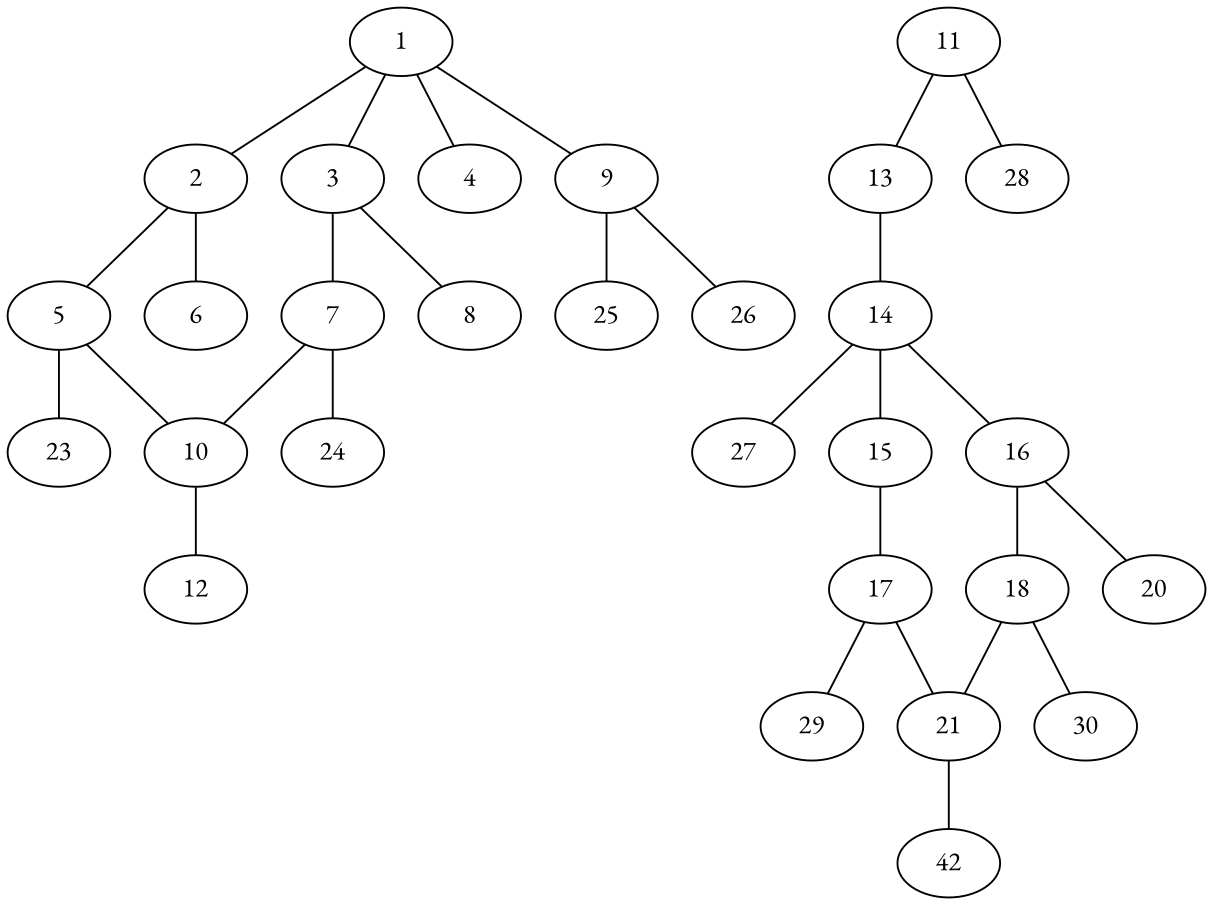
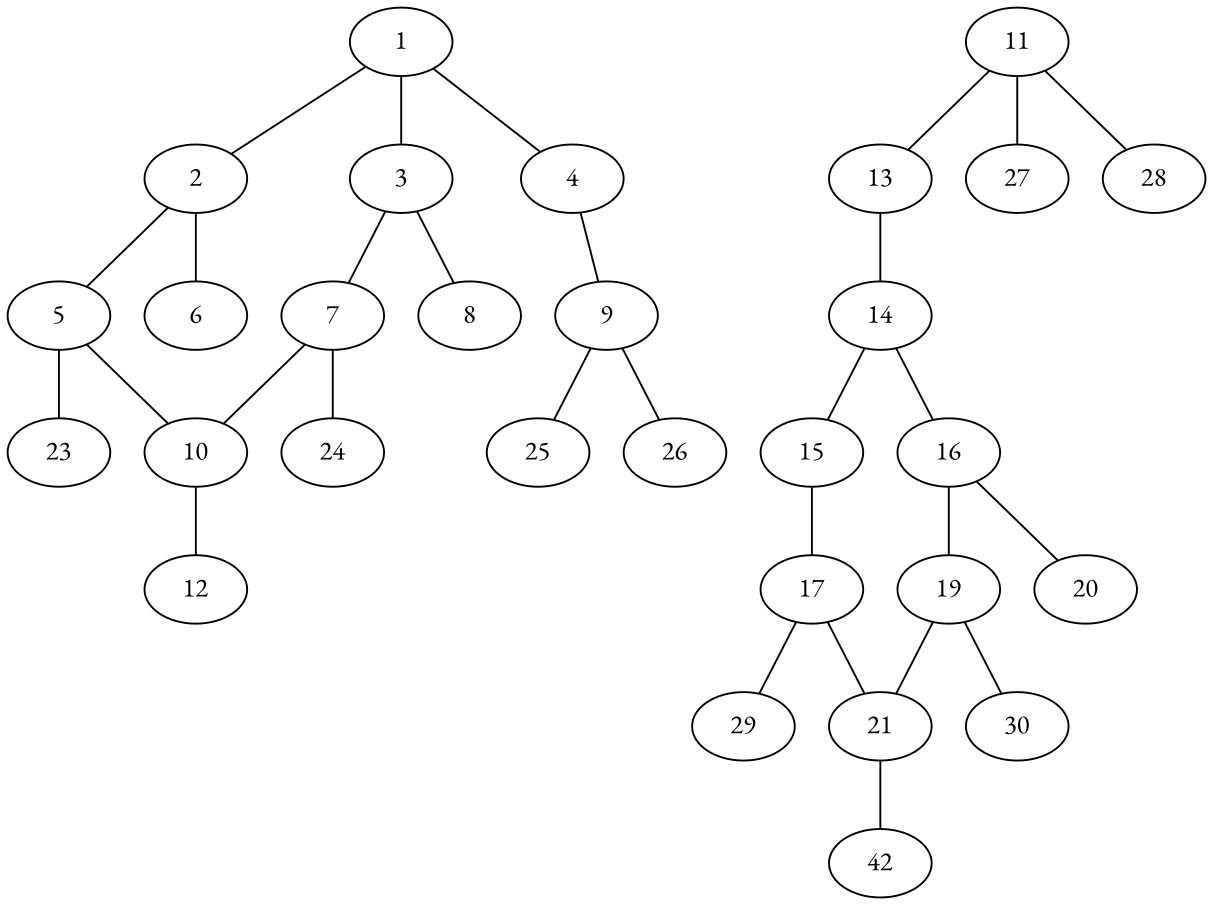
(504, 110) -> (589, 247)
(812, 384) -> (1017, 110)
(1017, 589) -> (949, 589)
